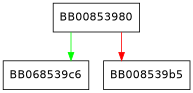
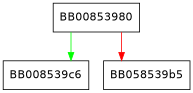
(46, 75) -> (46, 75)
(147, 75) -> (147, 75)
